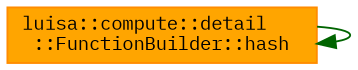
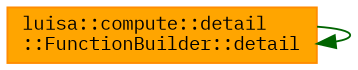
(162, 35) -> (162, 35)
